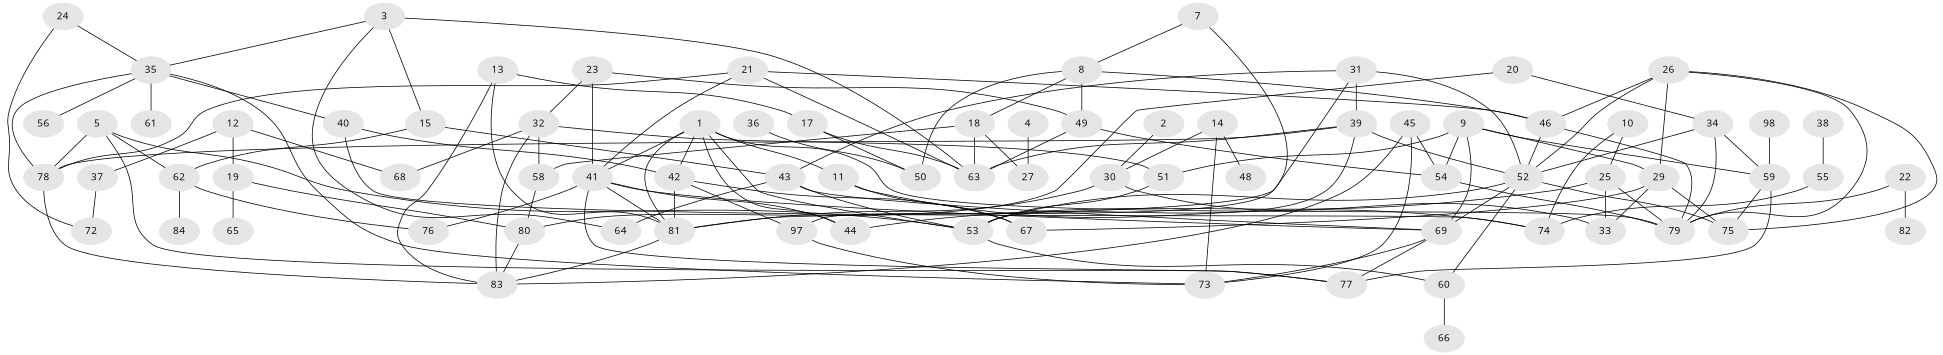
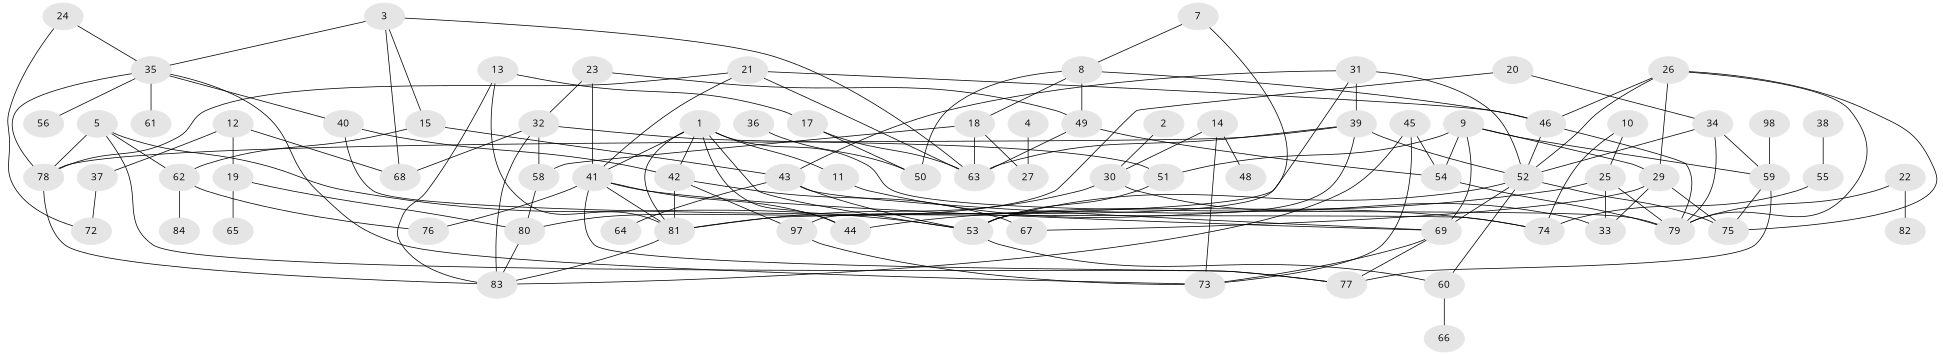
(933, 204) -> none
(410, 215) -> (392, 97)
